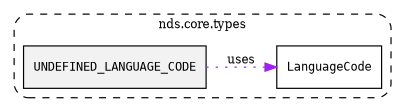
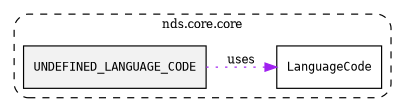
(203, 25) -> (203, 25)
